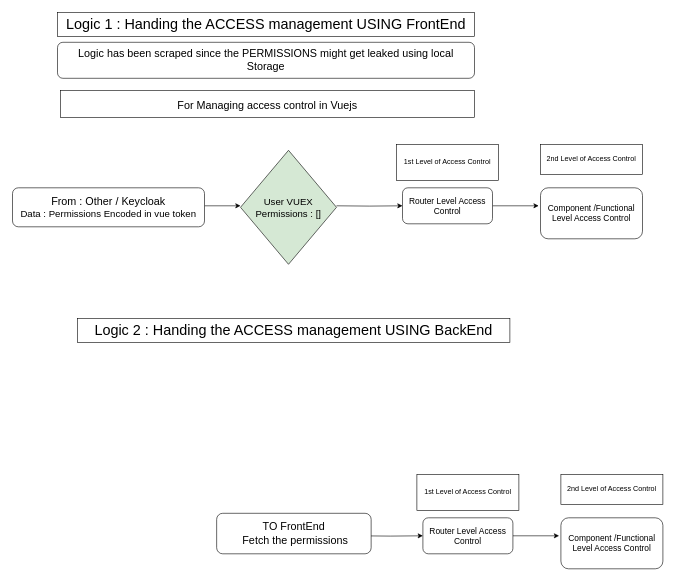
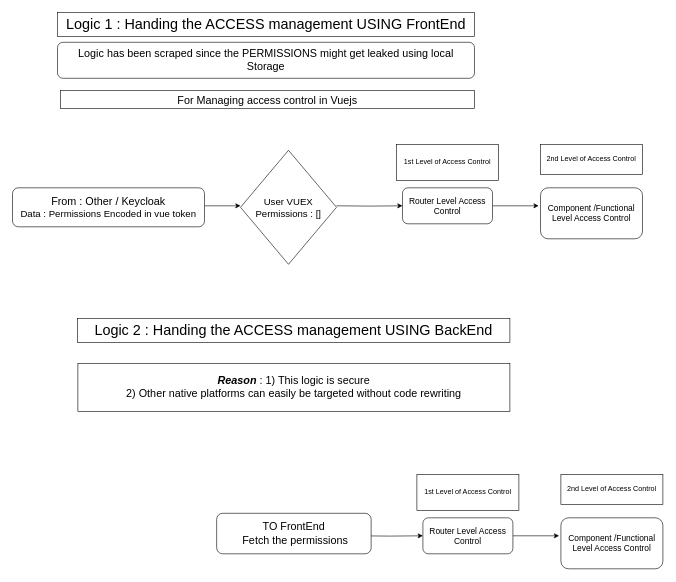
(267, 104) -> (267, 99)
(288, 207) -> (288, 207)
none -> (294, 387)
